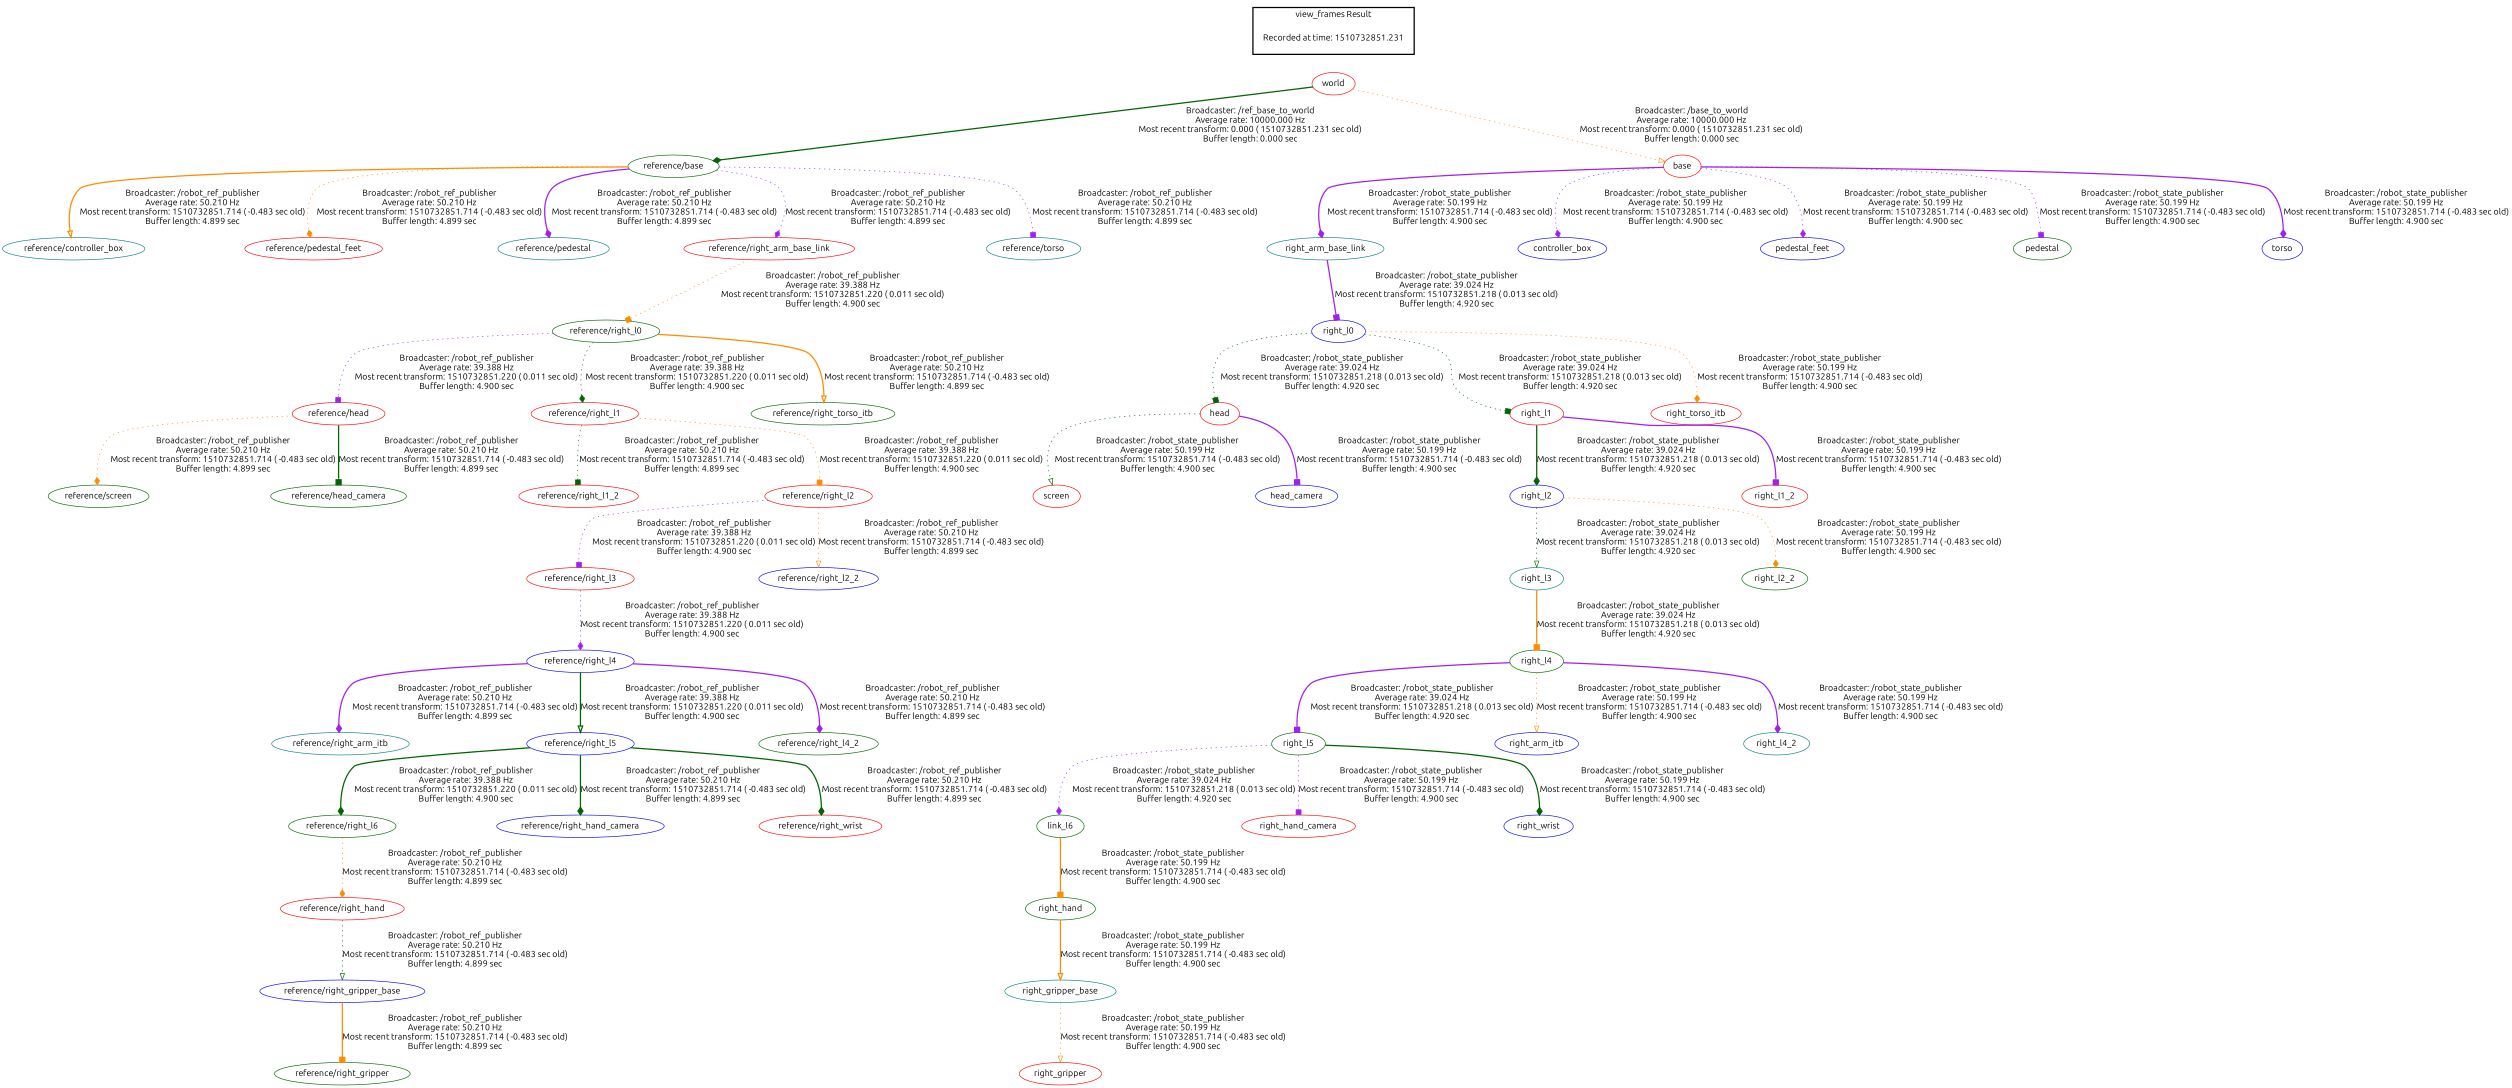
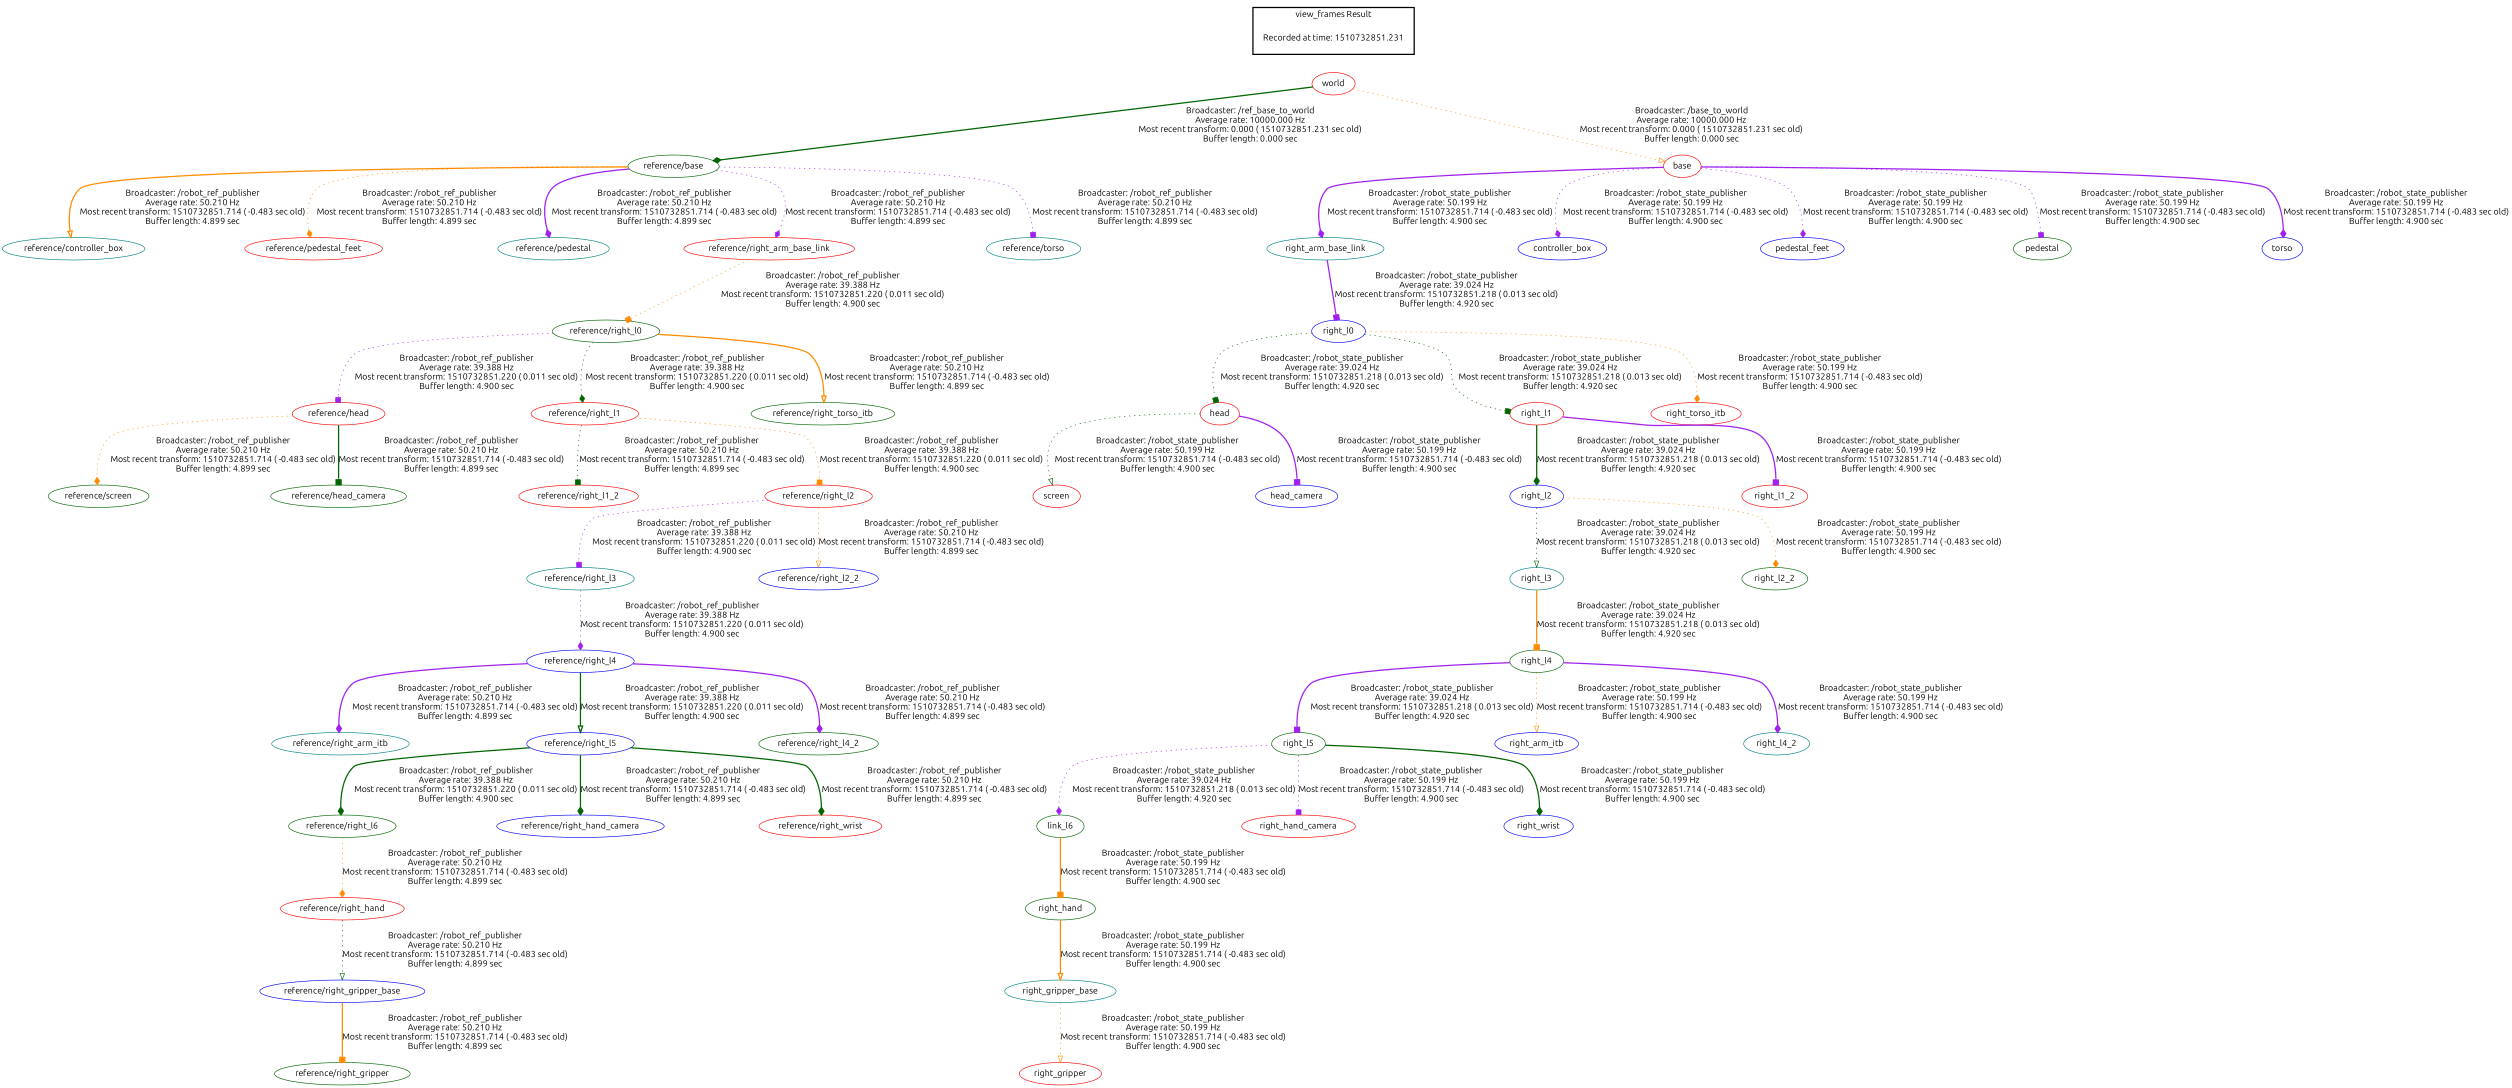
(580, 579) -> (580, 579)
